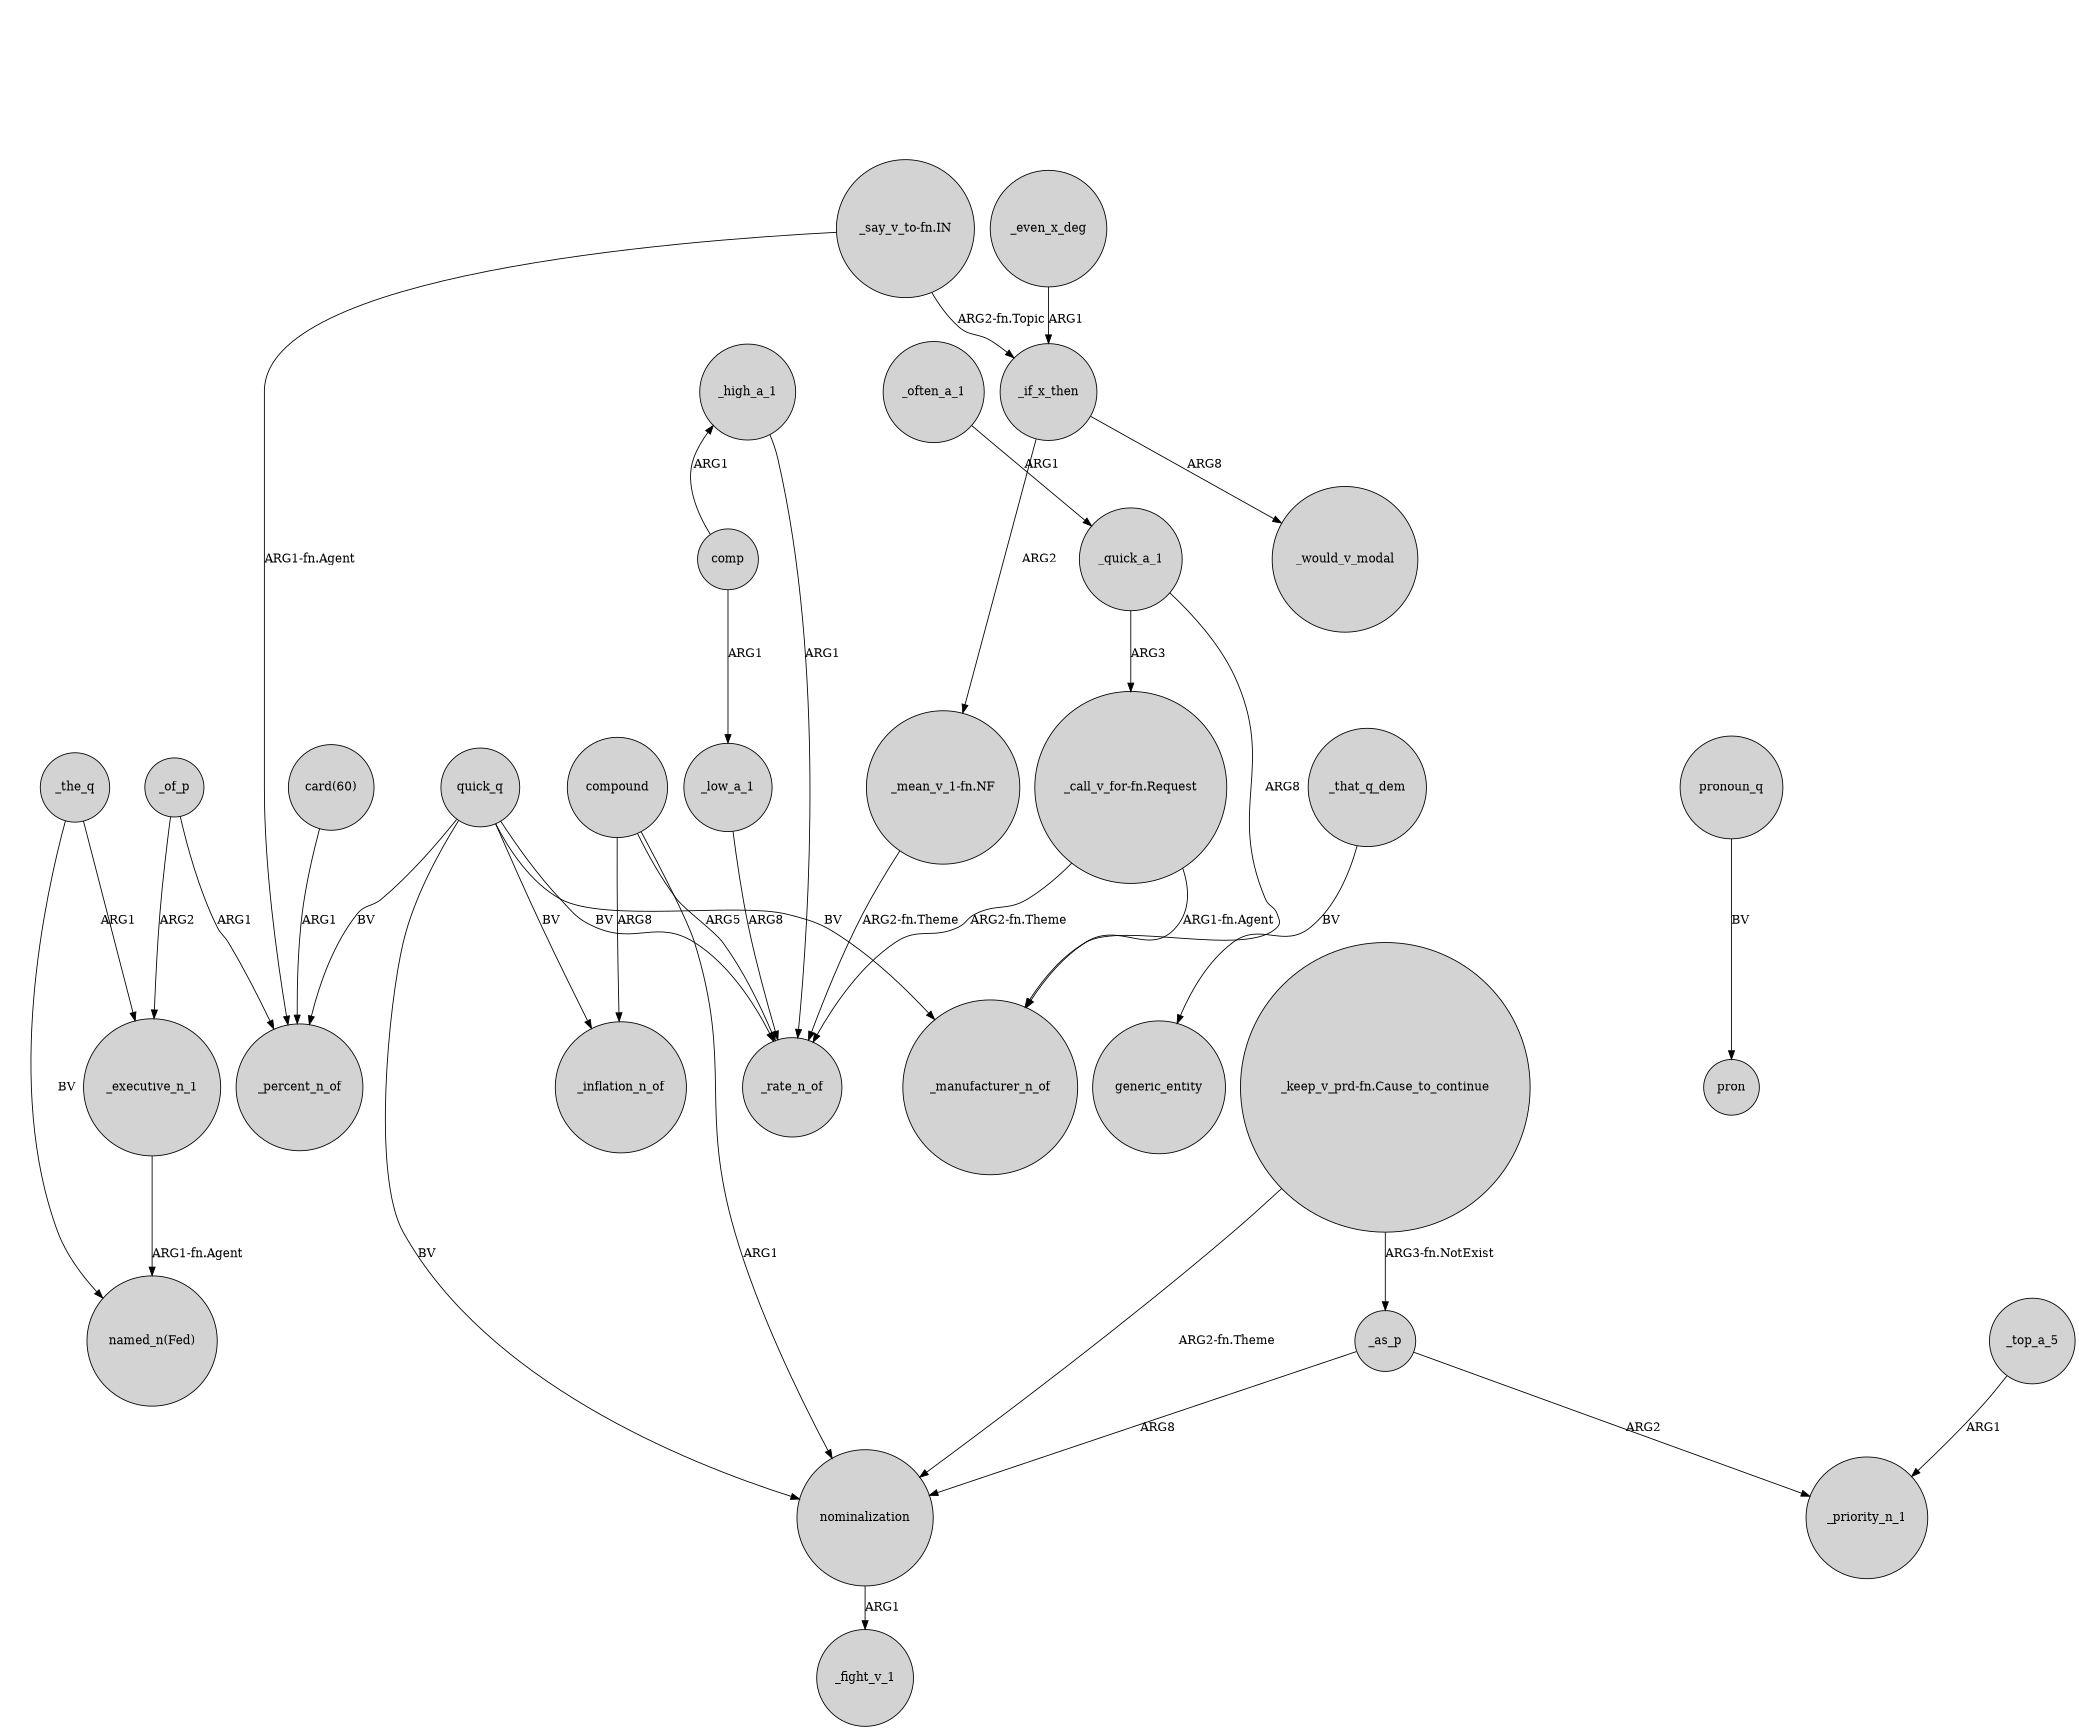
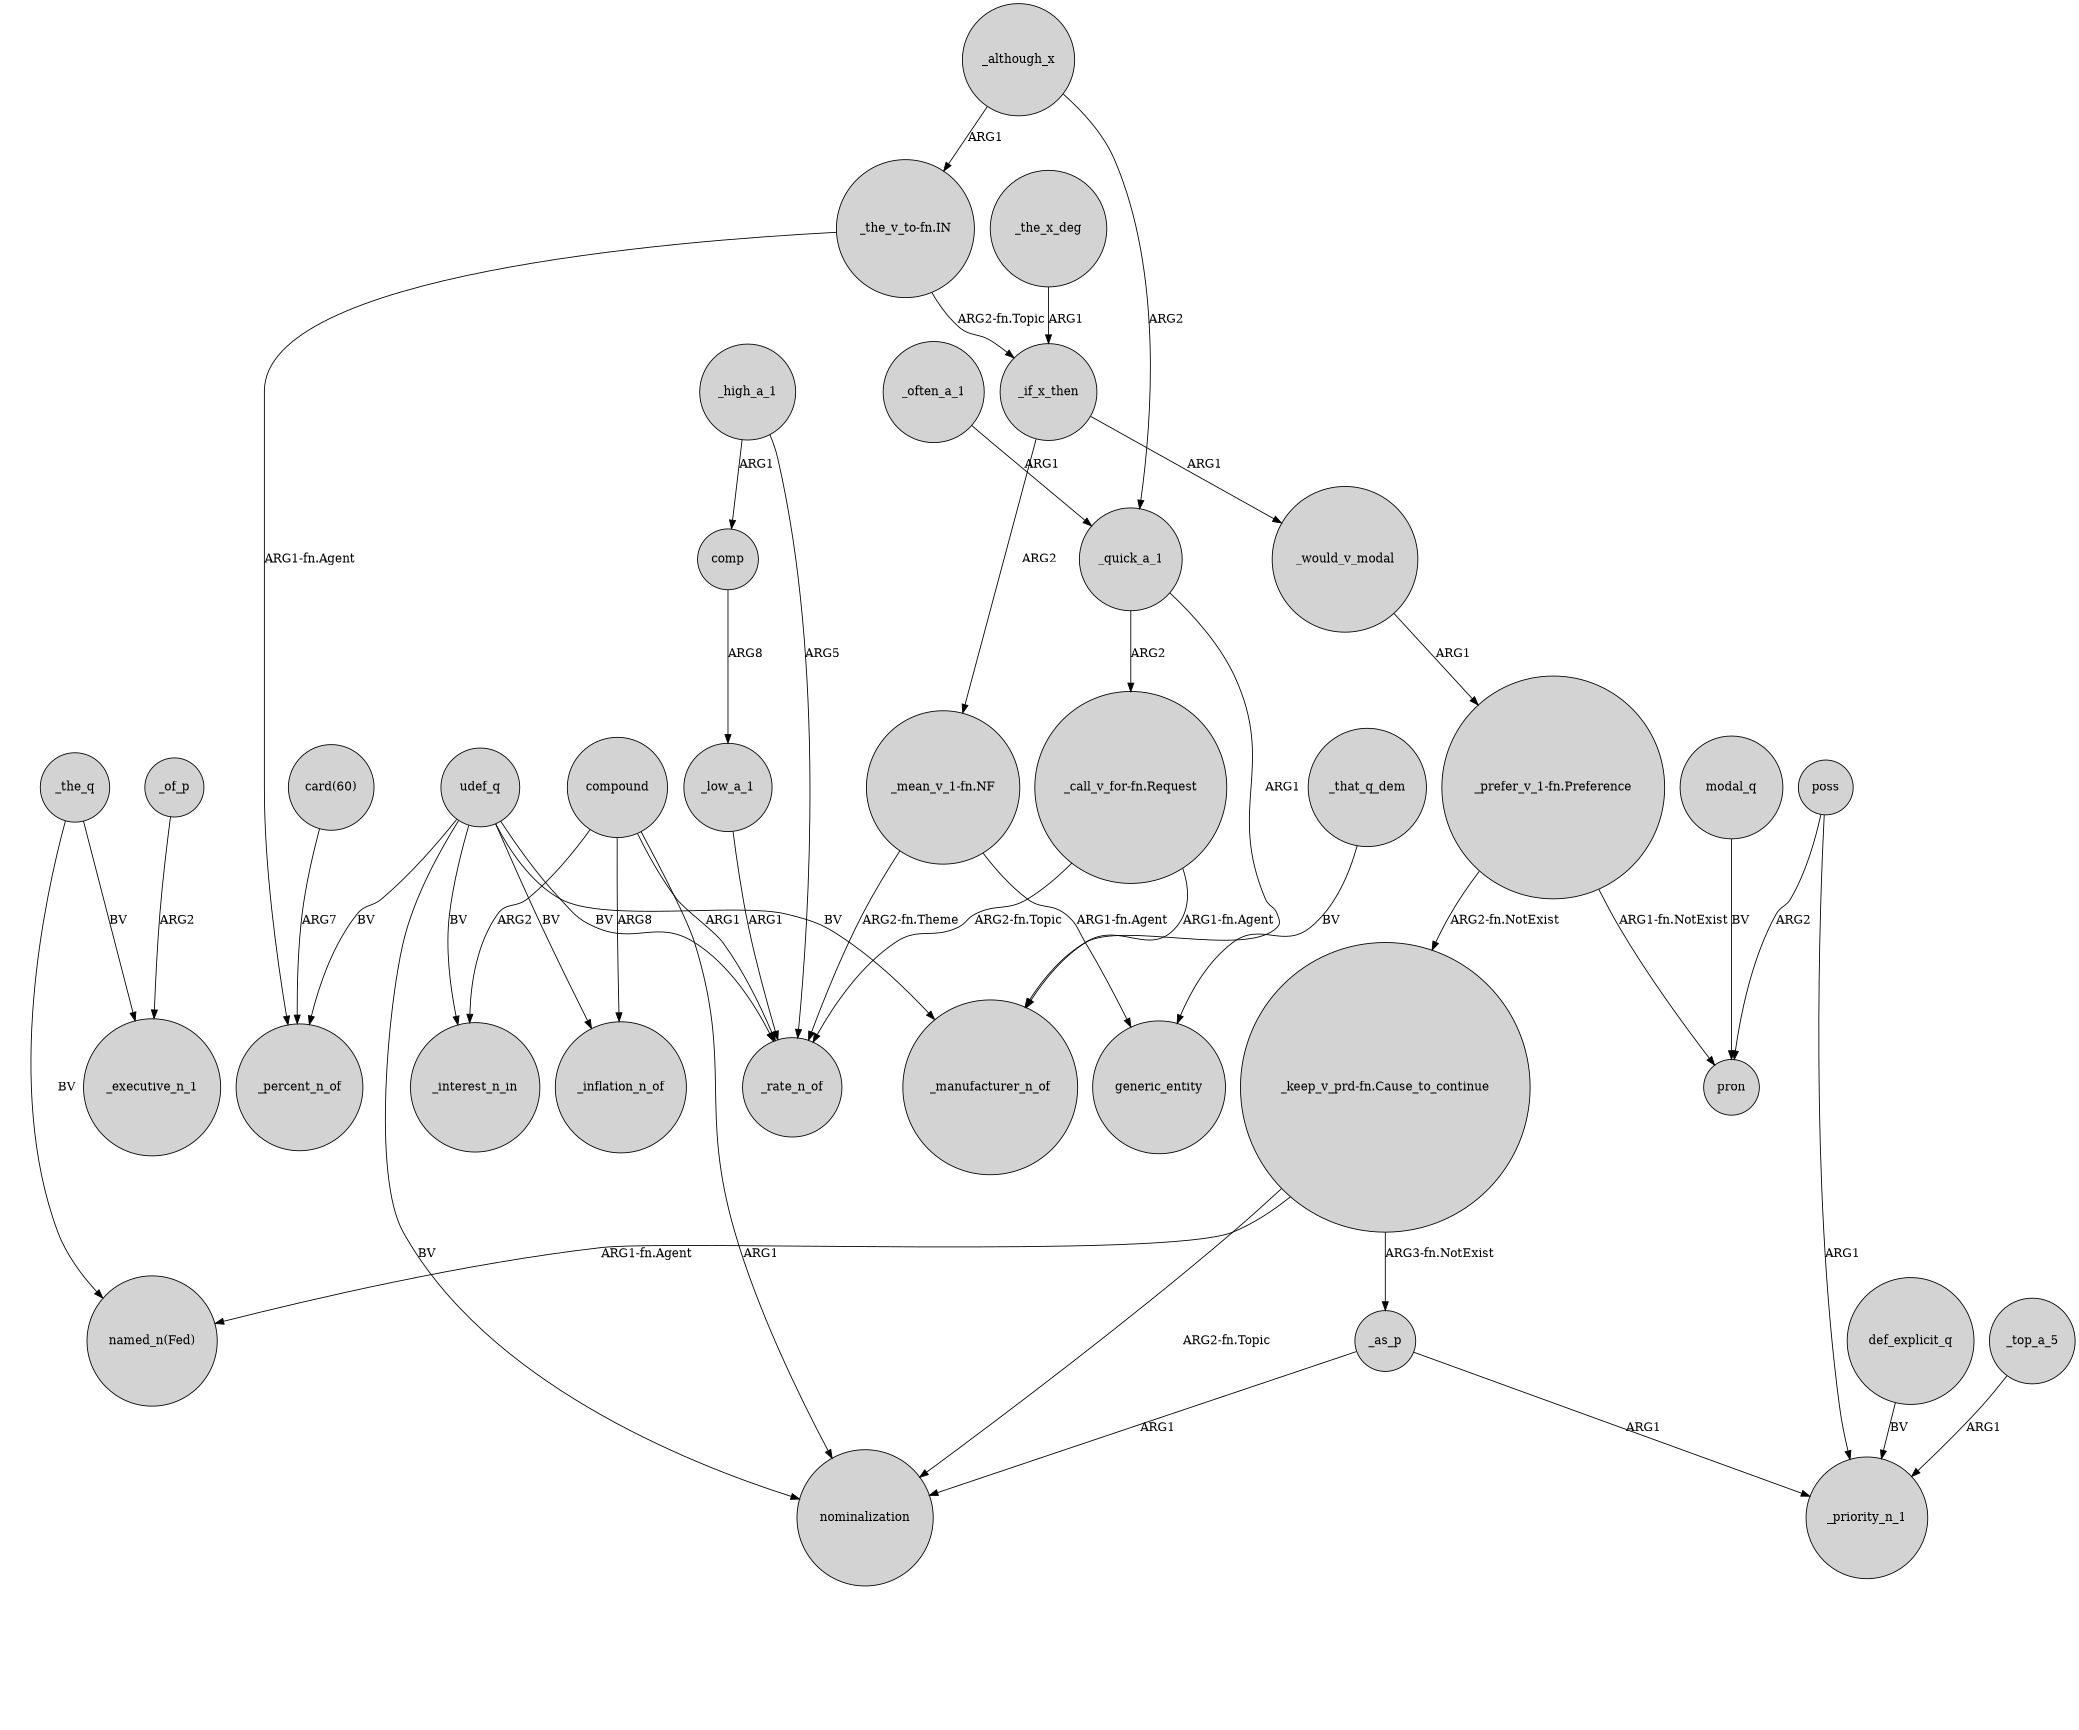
none -> (1019, 60)
(905, 229) -> (905, 229)
(1049, 229) -> (1049, 229)
(1205, 465) -> (1205, 465)
(691, 483) -> (737, 480)
(746, 654) -> (746, 654)
(823, 654) -> (823, 654)
(1148, 654) -> (1148, 654)
(480, 787) -> (480, 787)
(1283, 787) -> (1283, 787)
none -> (1553, 787)
(1732, 787) -> (1732, 787)
none -> (1826, 787)
none -> (1072, 920)
(118, 921) -> (118, 921)
(320, 921) -> (320, 921)
(723, 921) -> (723, 921)
(766, 921) -> (766, 921)
(1019, 921) -> (1019, 921)
(215, 923) -> none
none -> (475, 1087)
(152, 1211) -> (759, 1246)
(1227, 1341) -> (1227, 1341)
none -> (1911, 1341)
(1158, 1428) -> (1158, 1428)
(1644, 1428) -> (1644, 1428)
(865, 1678) -> none
